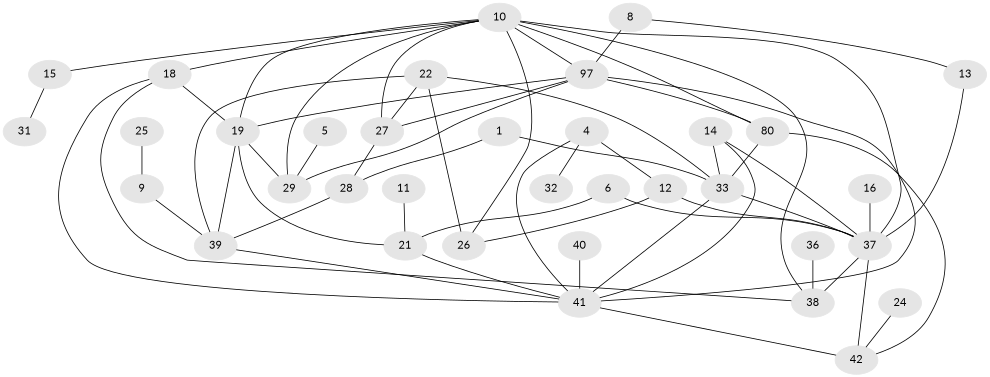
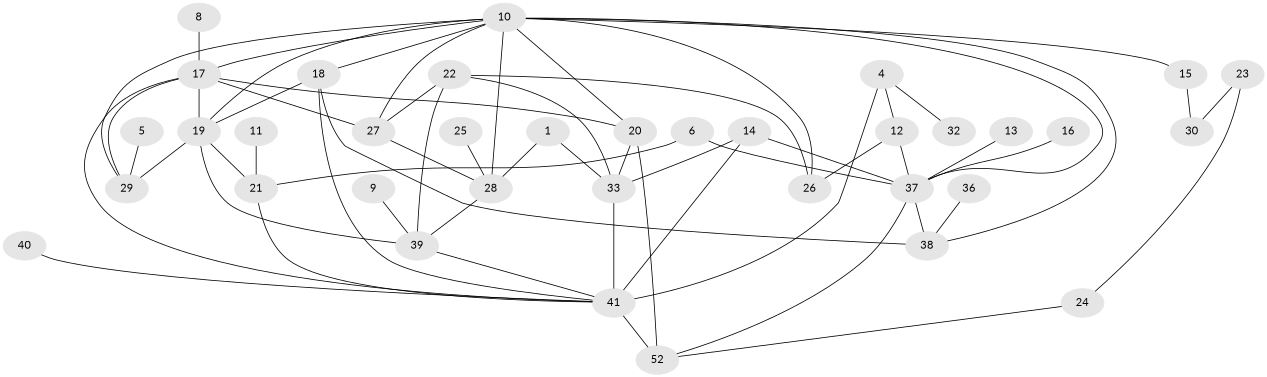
(800, 37) -> none
(587, 75) -> (199, 75)
none -> (1243, 75)
none -> (498, 100)
(25, 132) -> (1192, 132)
(768, 132) -> (635, 132)
(142, 160) -> (476, 160)
(798, 215) -> none
(857, 360) -> (657, 360)
